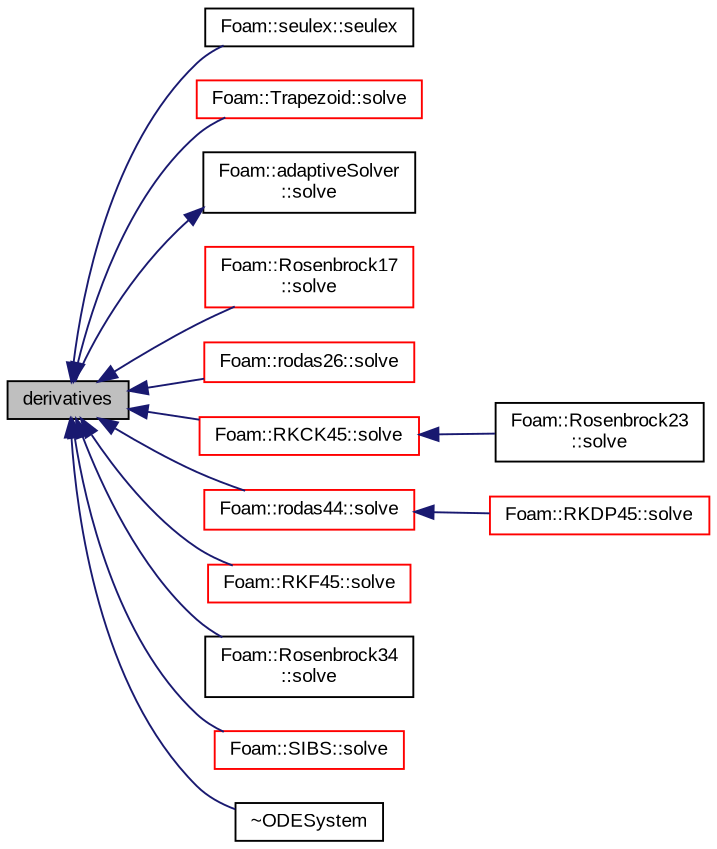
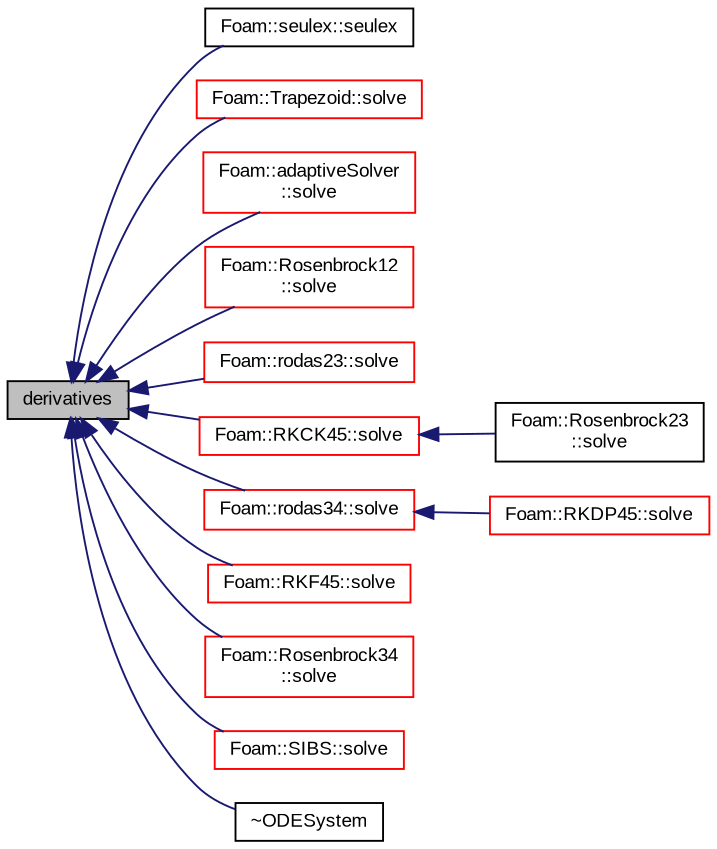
(309, 183) -> (309, 183)
(309, 277) -> (309, 277)
(123, 295) -> (166, 275)
(309, 362) -> (309, 362)
(309, 510) -> (309, 510)
(309, 667) -> (309, 667)
